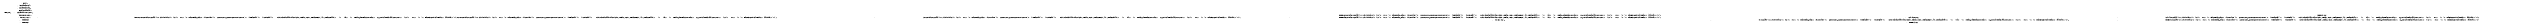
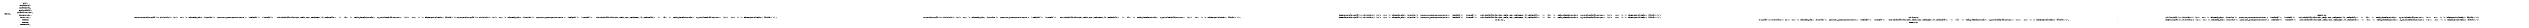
none -> (25, 25)
